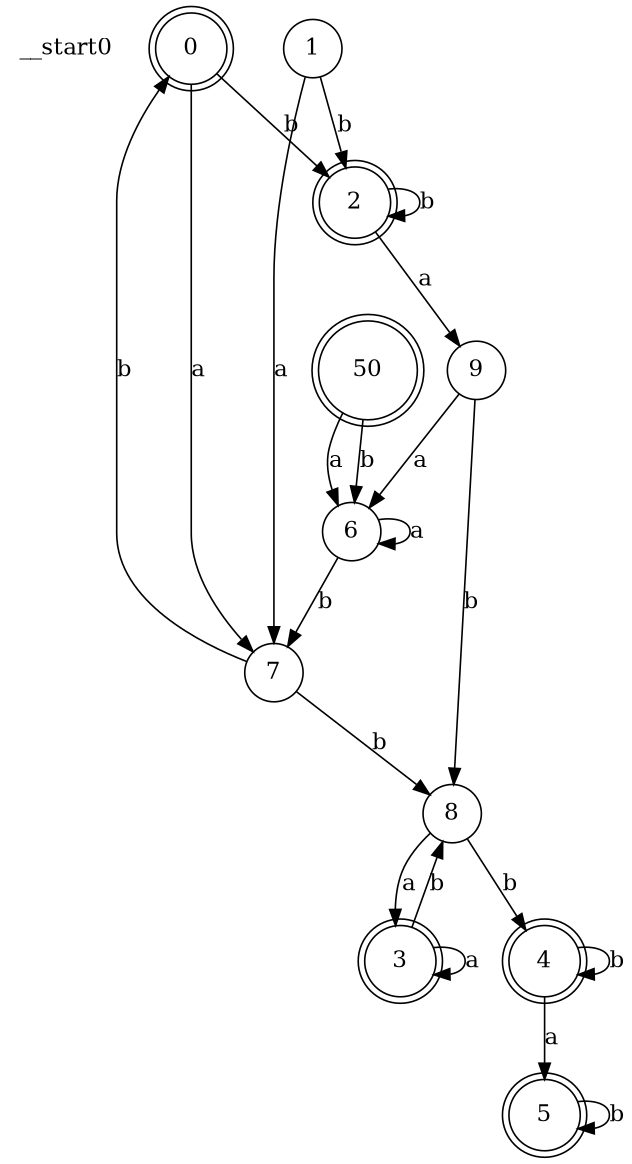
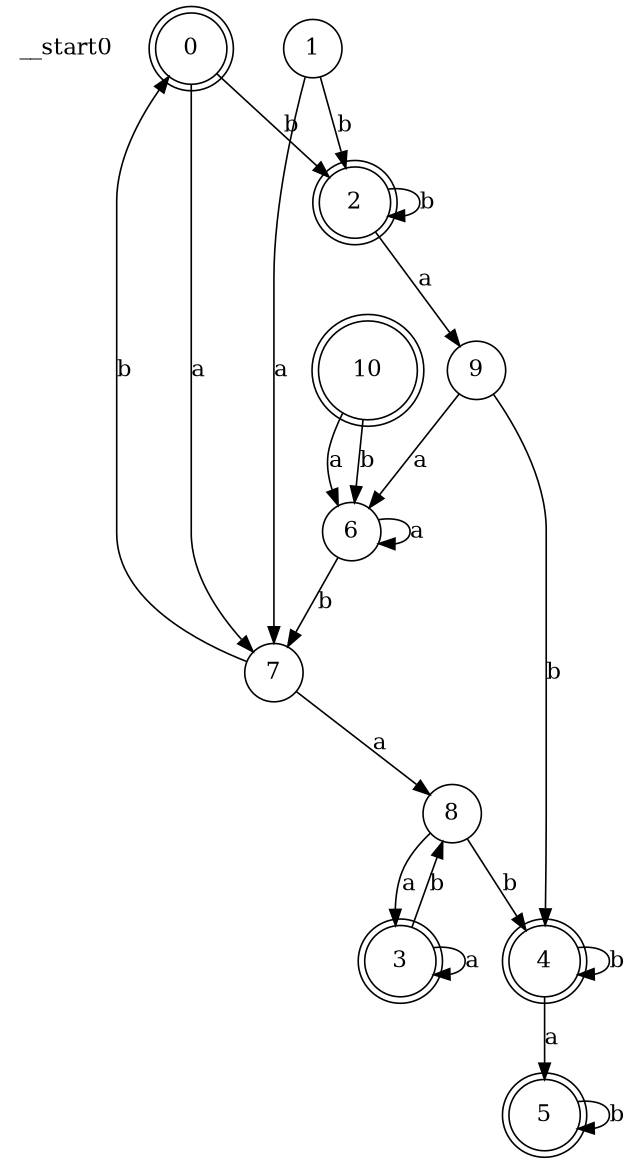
(368, 370) -> (368, 370)
(465, 584) -> (546, 645)
(380, 743) -> (380, 743)
